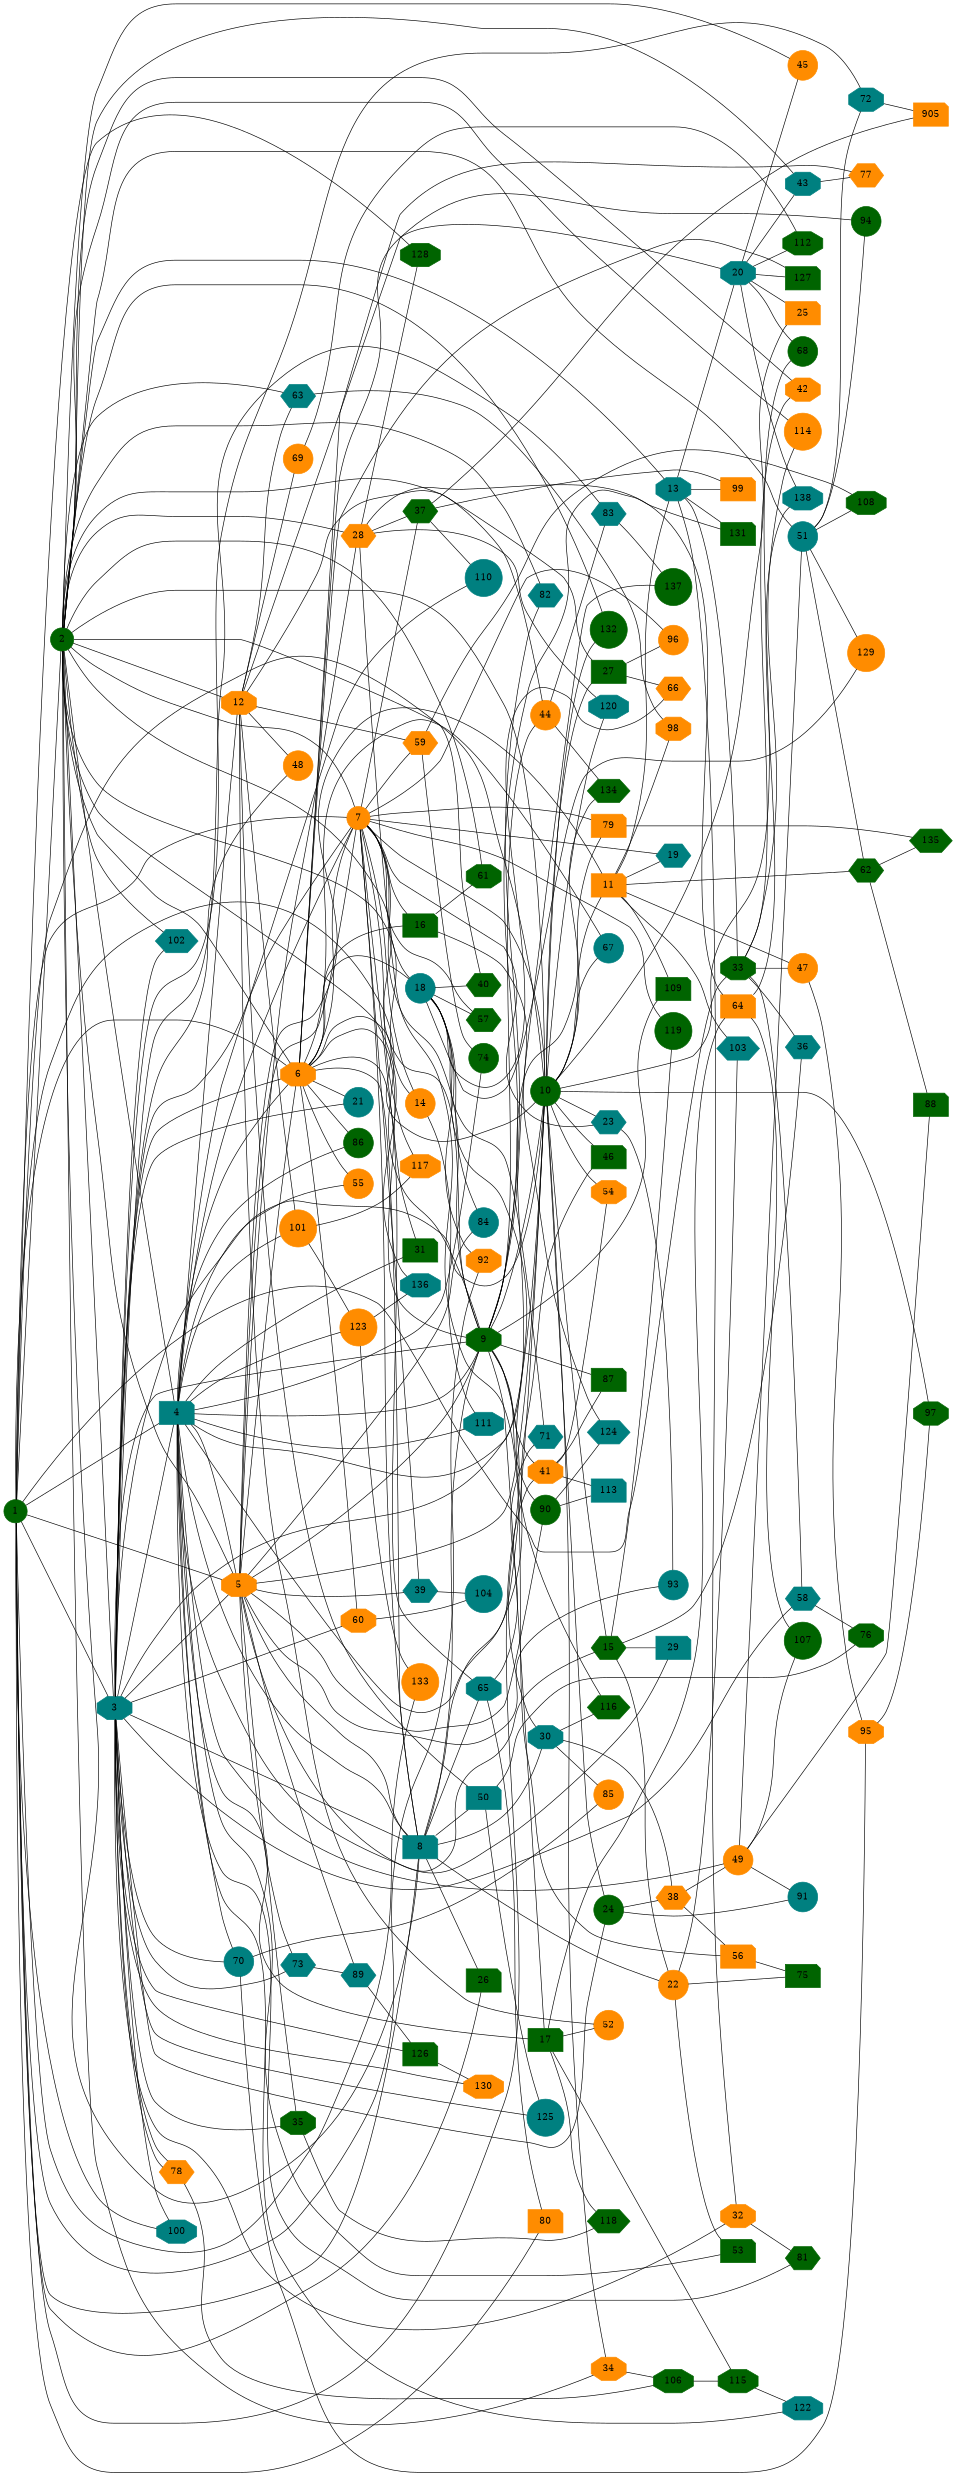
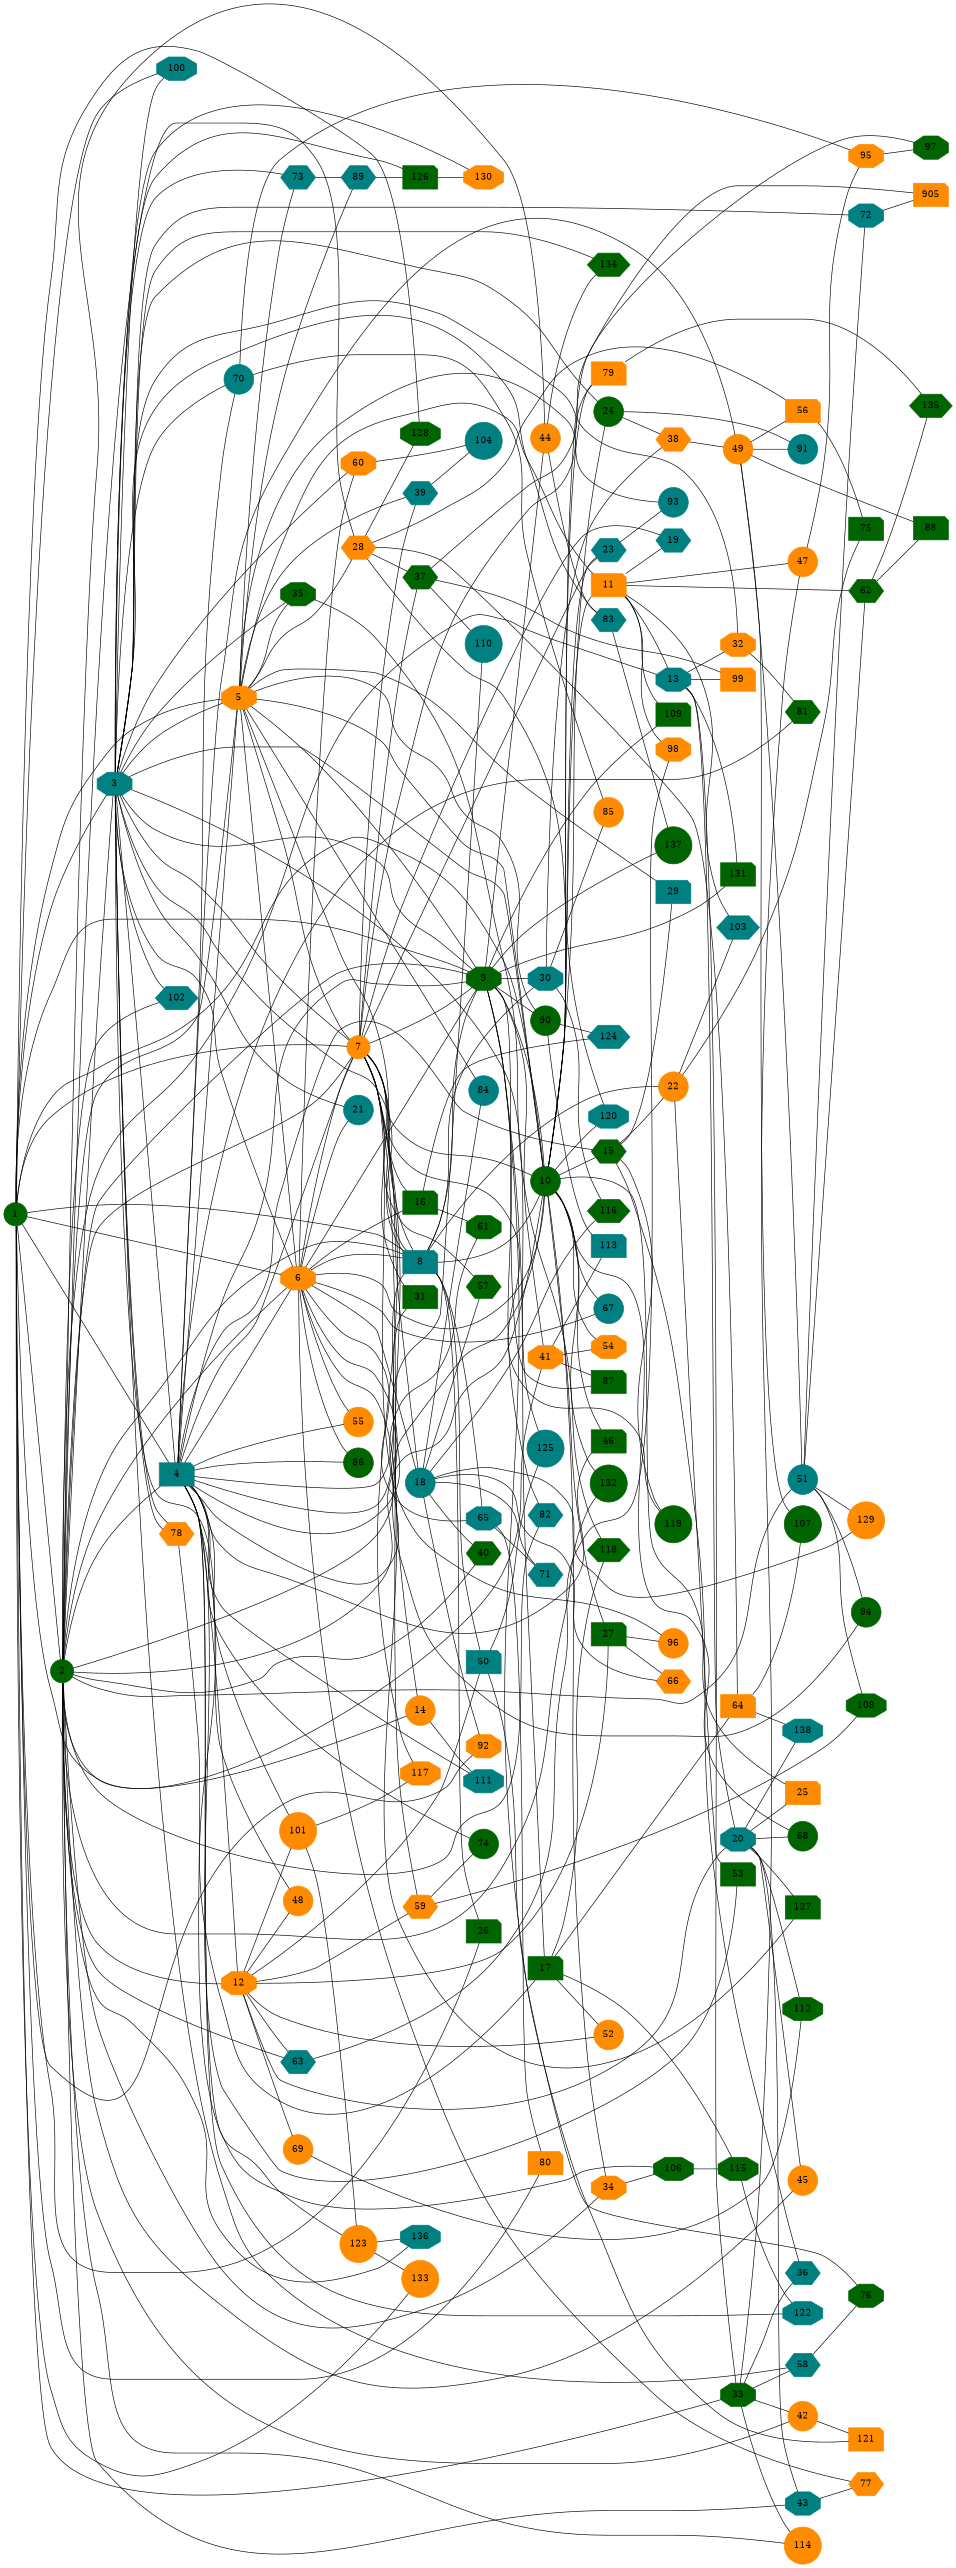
(803, 390) -> (803, 2416)
(705, 1926) -> (764, 434)
none -> (866, 2439)
